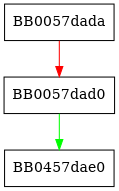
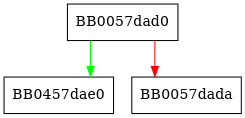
(59, 54) -> (155, 54)
